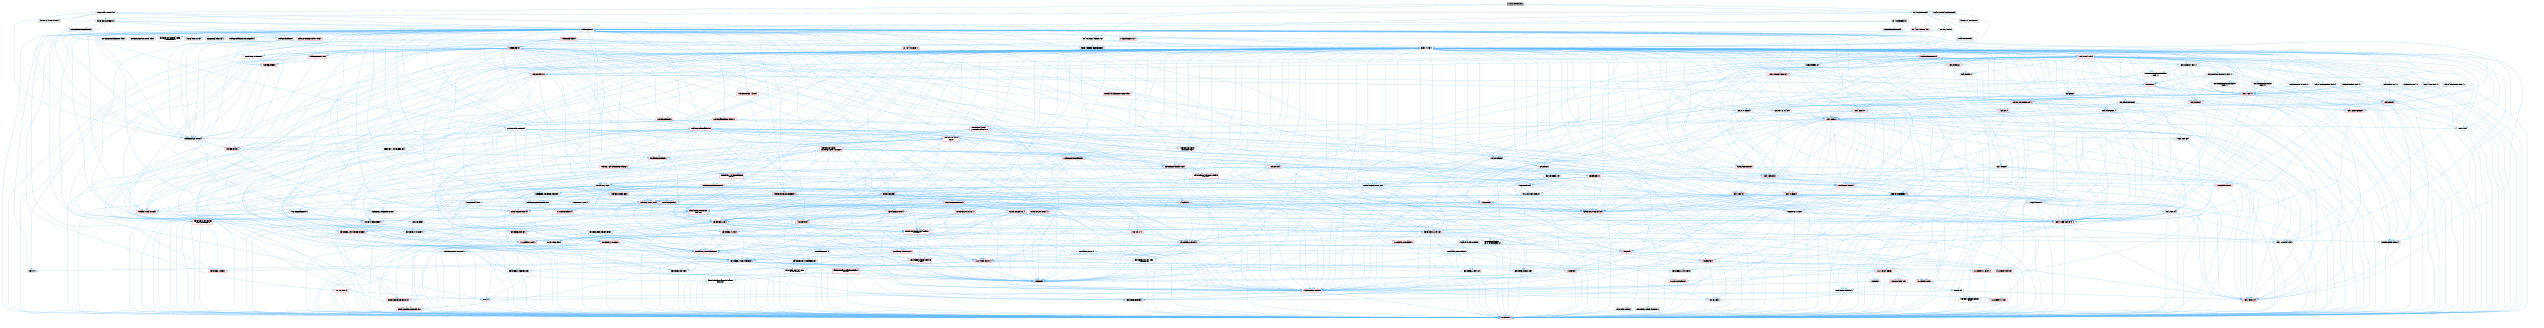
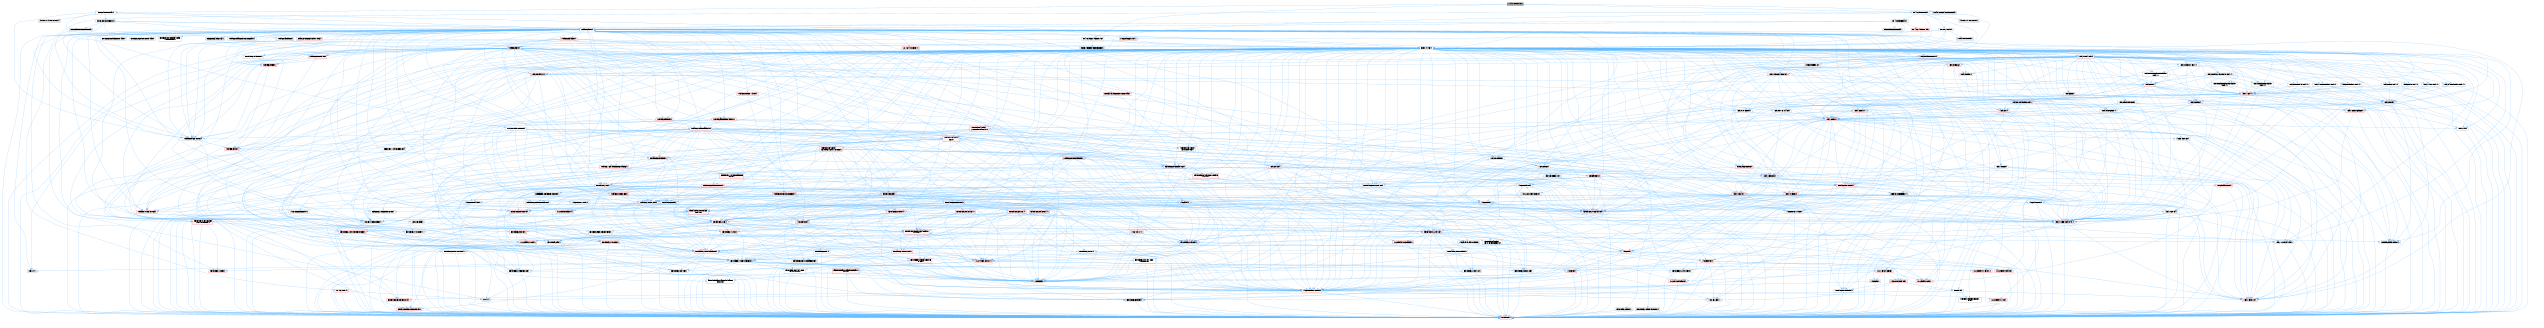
(106, 13) -> (106, 13)
(193, 39) -> none
(1526, 189) -> (1529, 190)
(554, 242) -> (554, 242)
